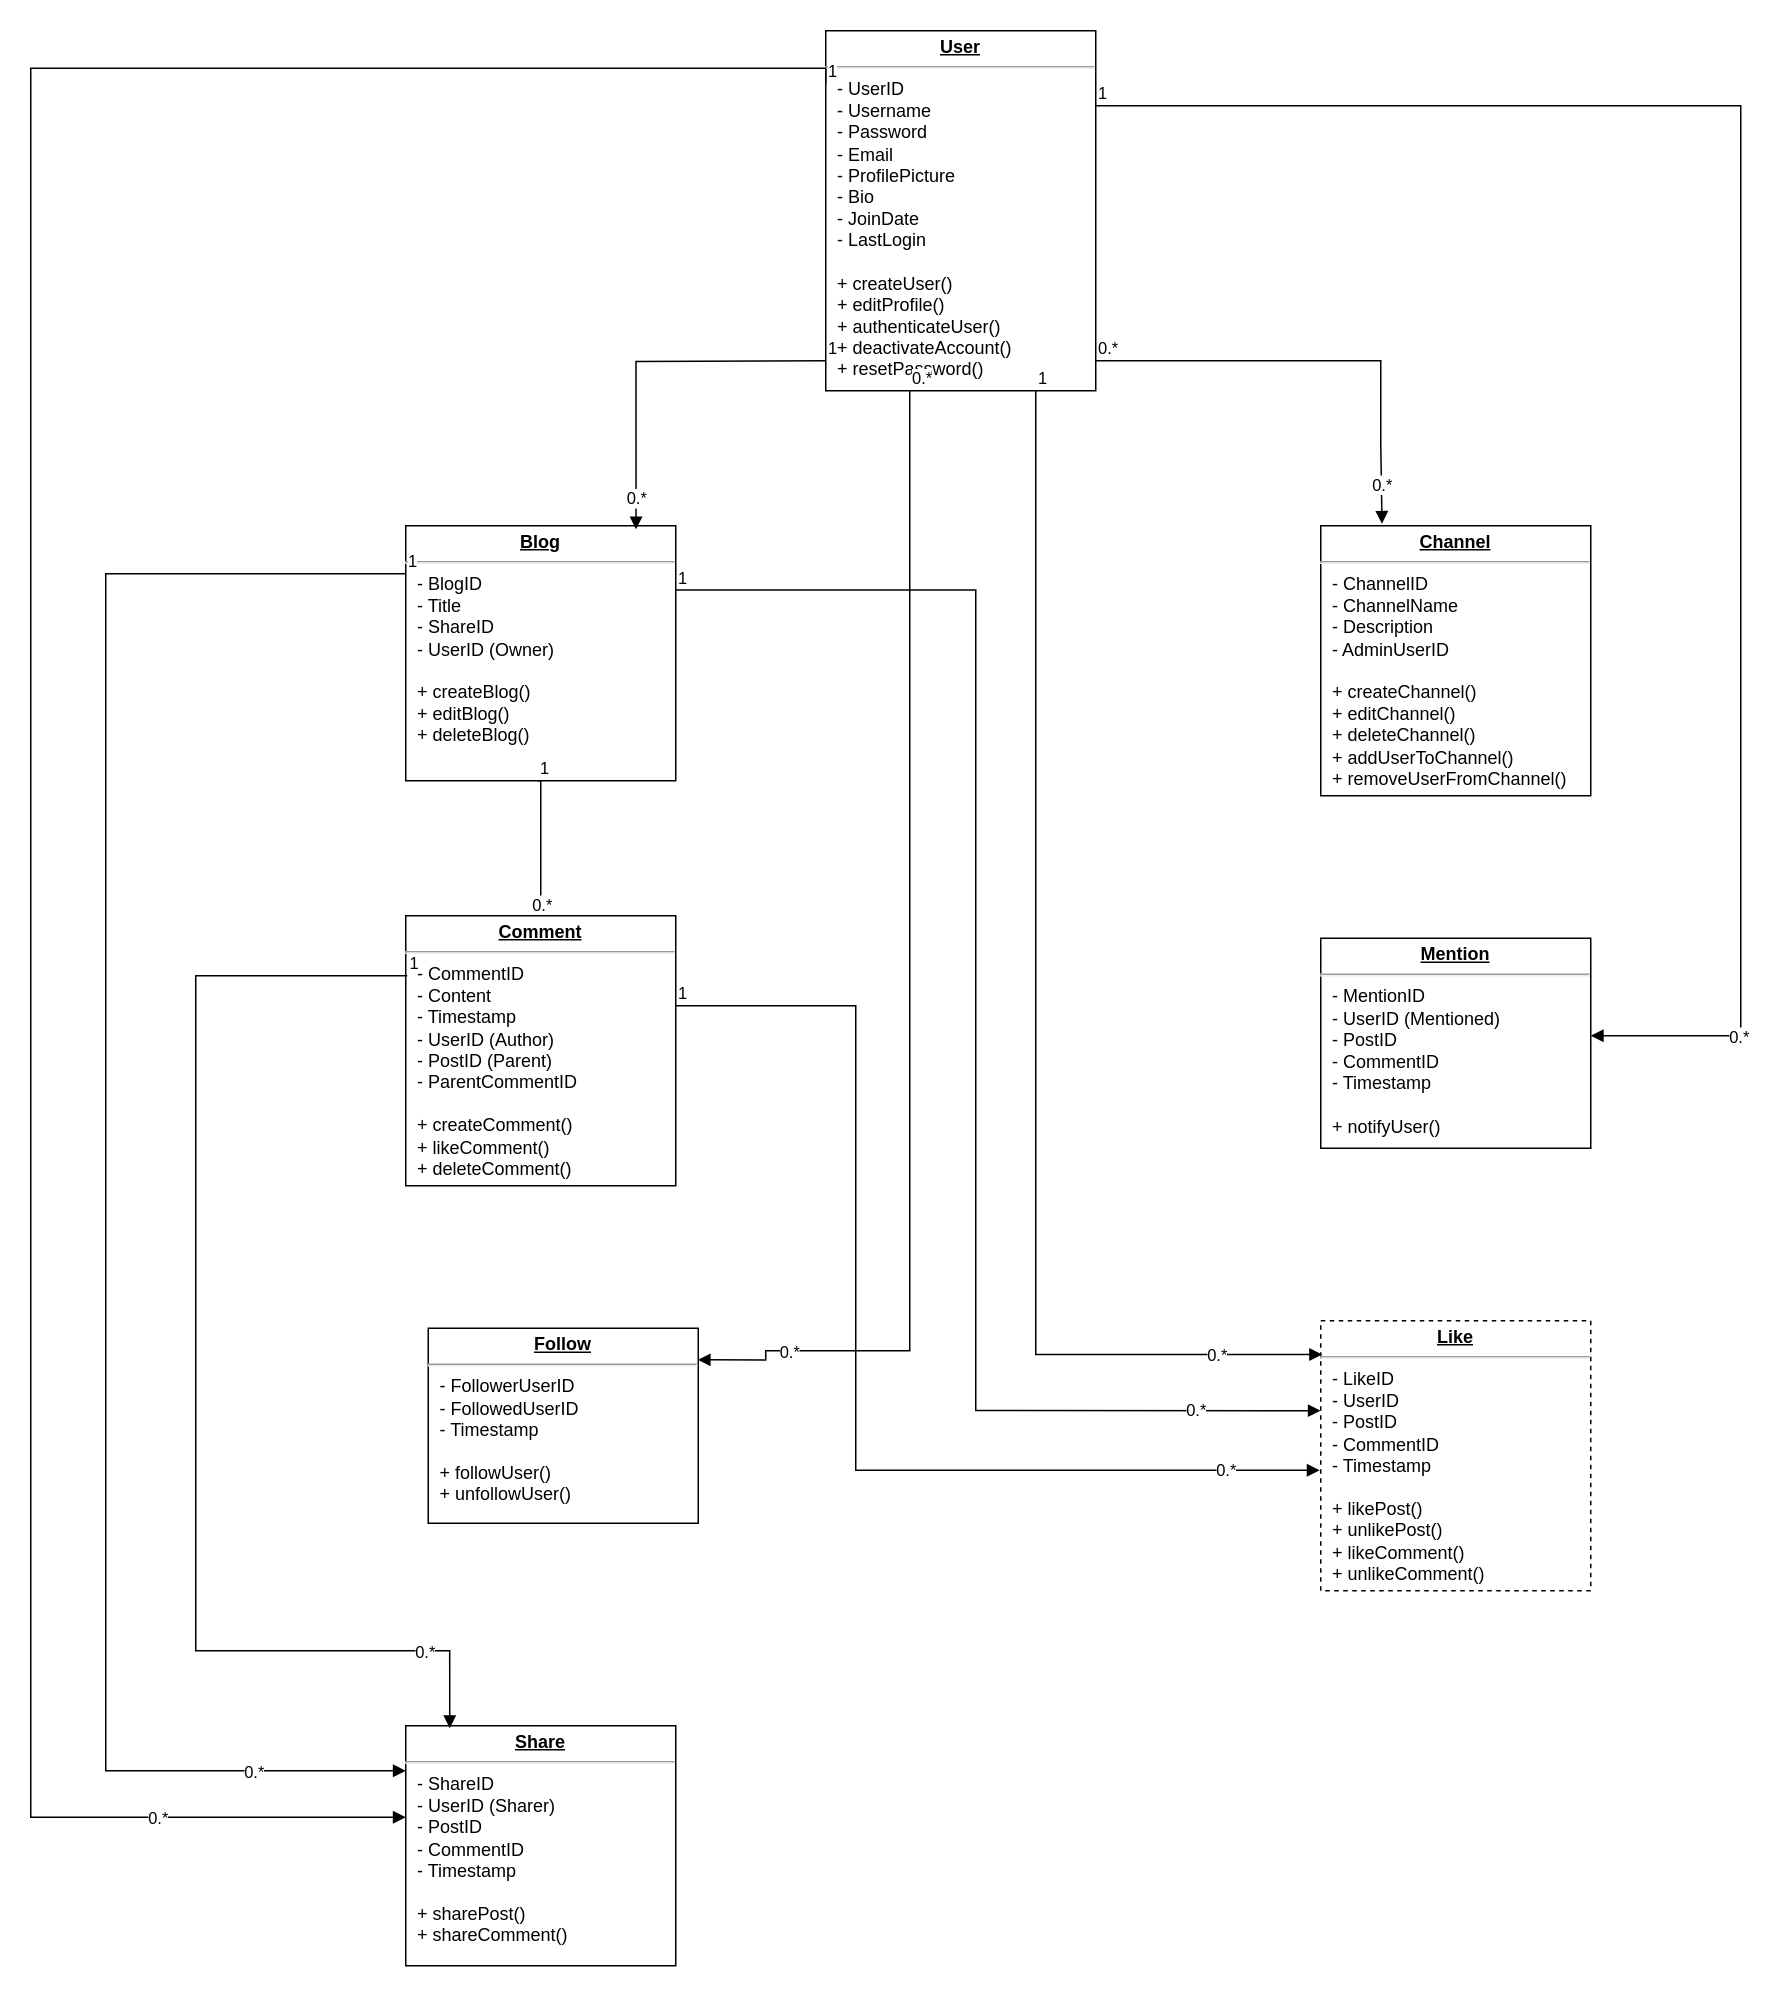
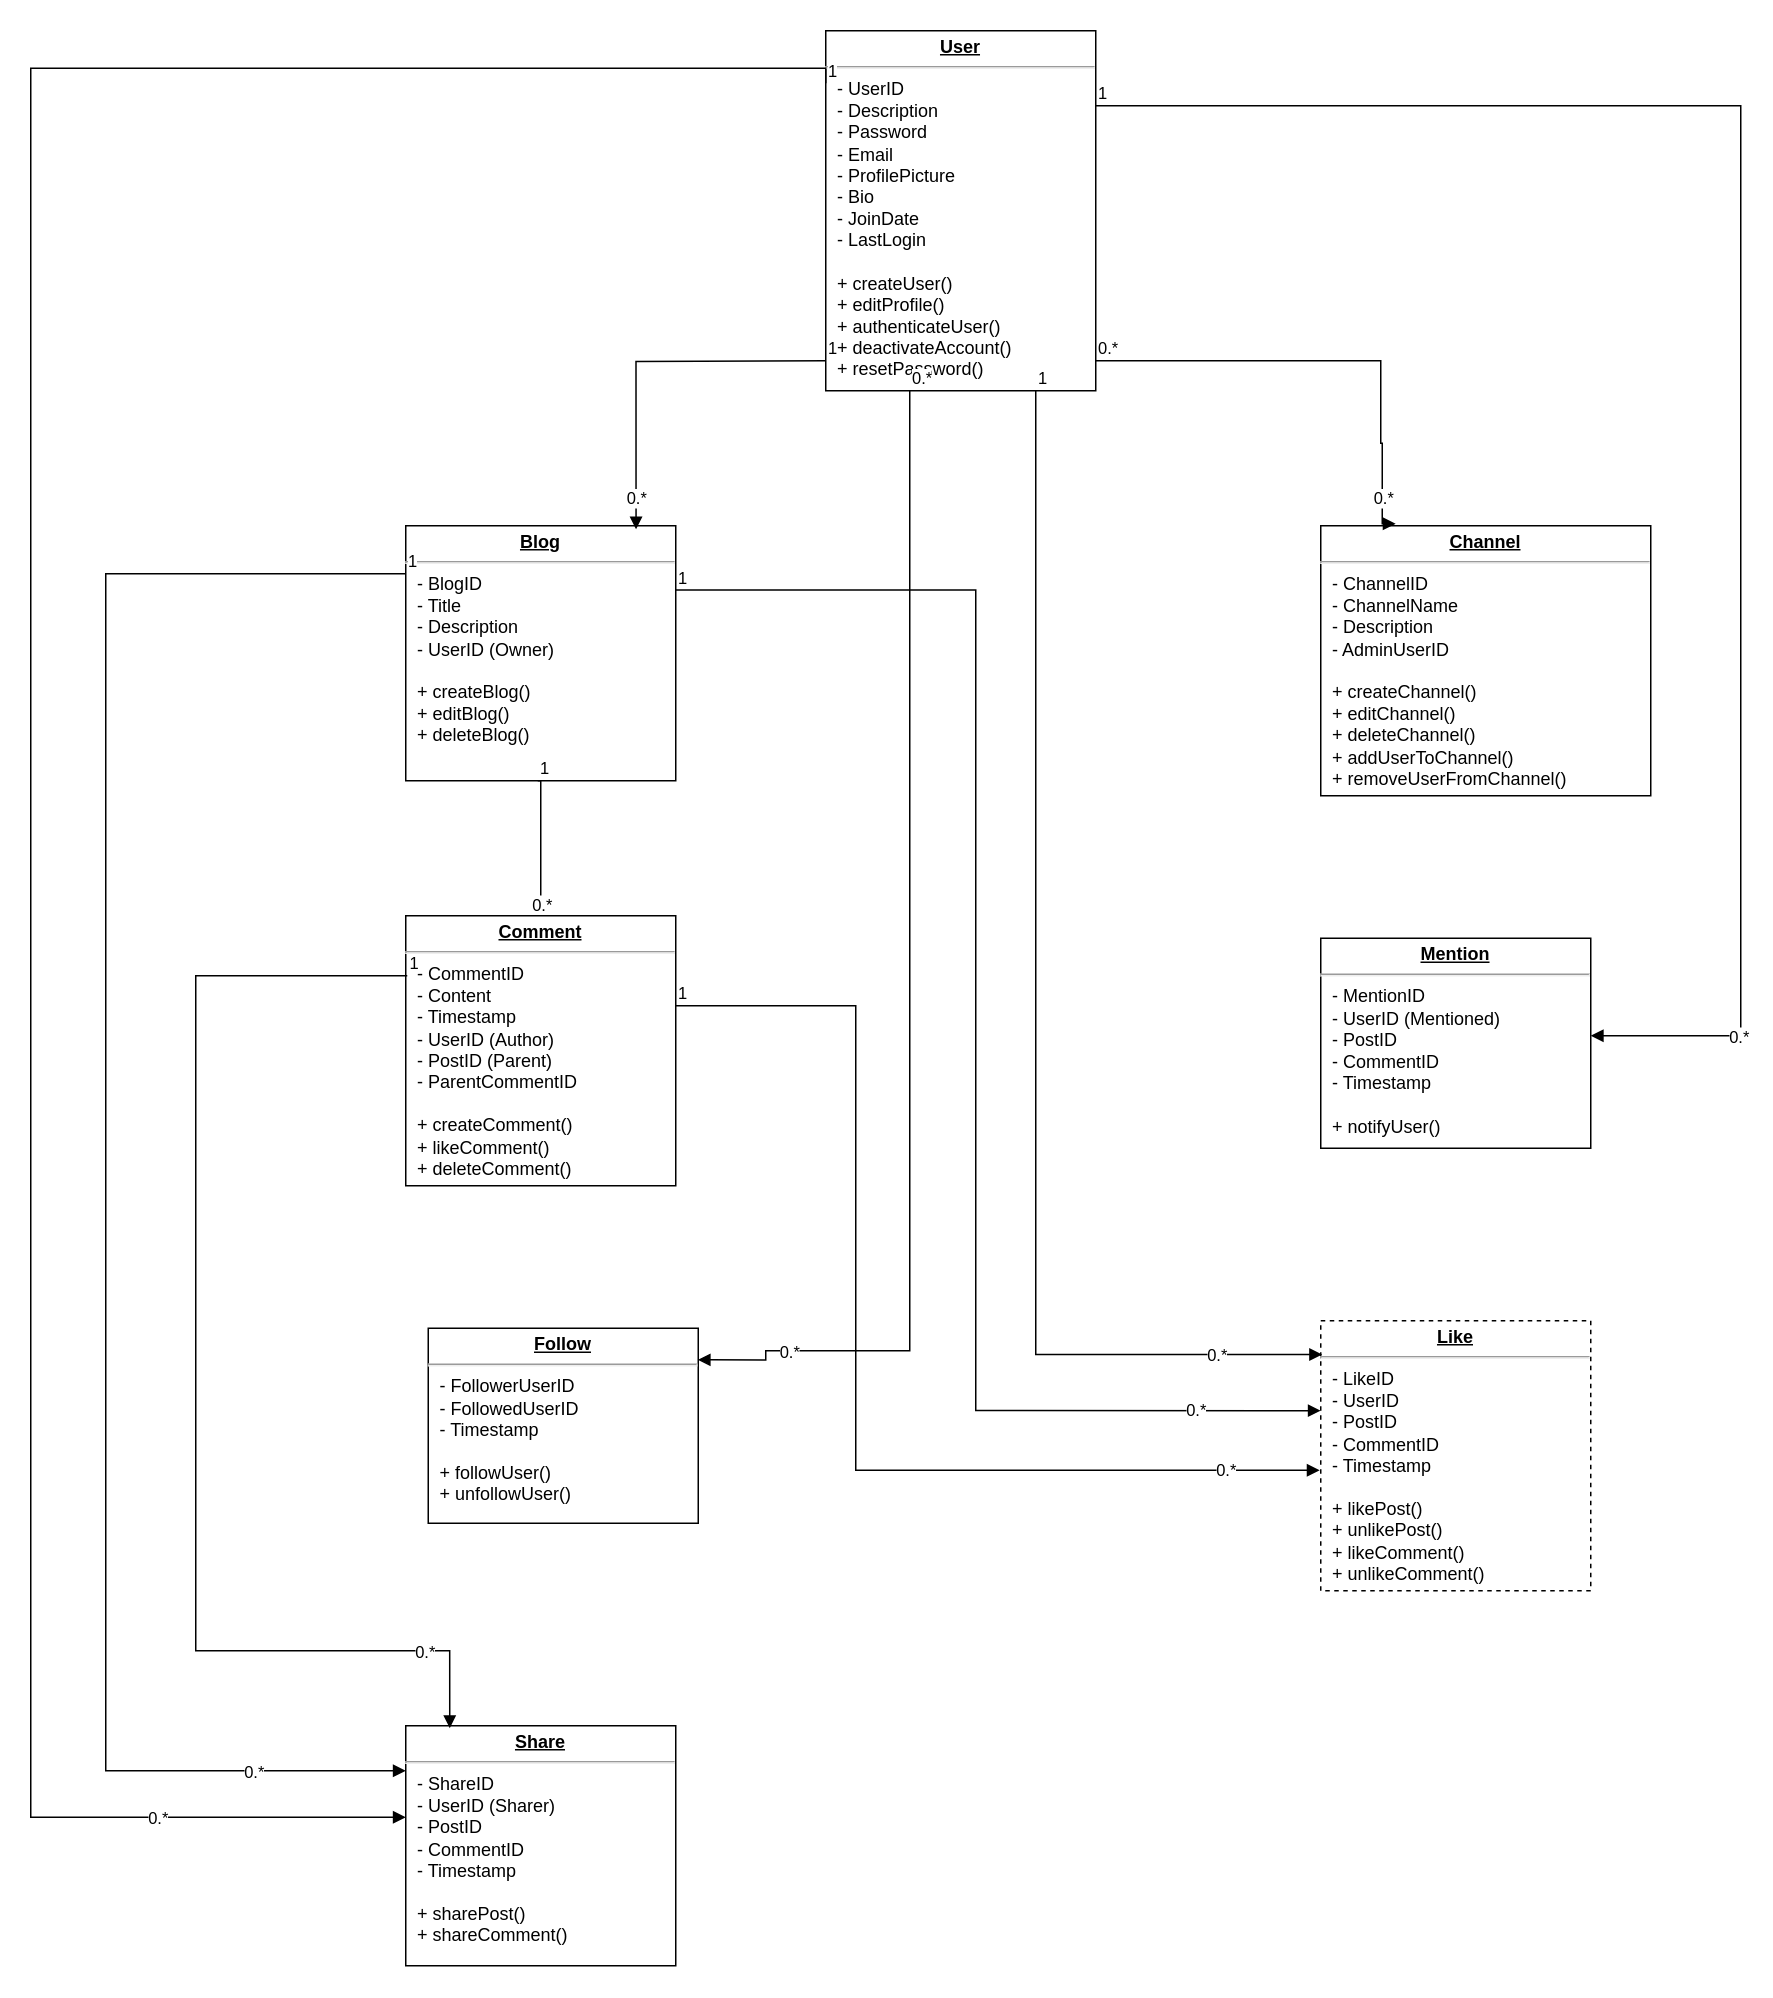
(927, 182) -> (927, 182)
(482, 612) -> (482, 612)
(1456, 661) -> (1486, 661)
